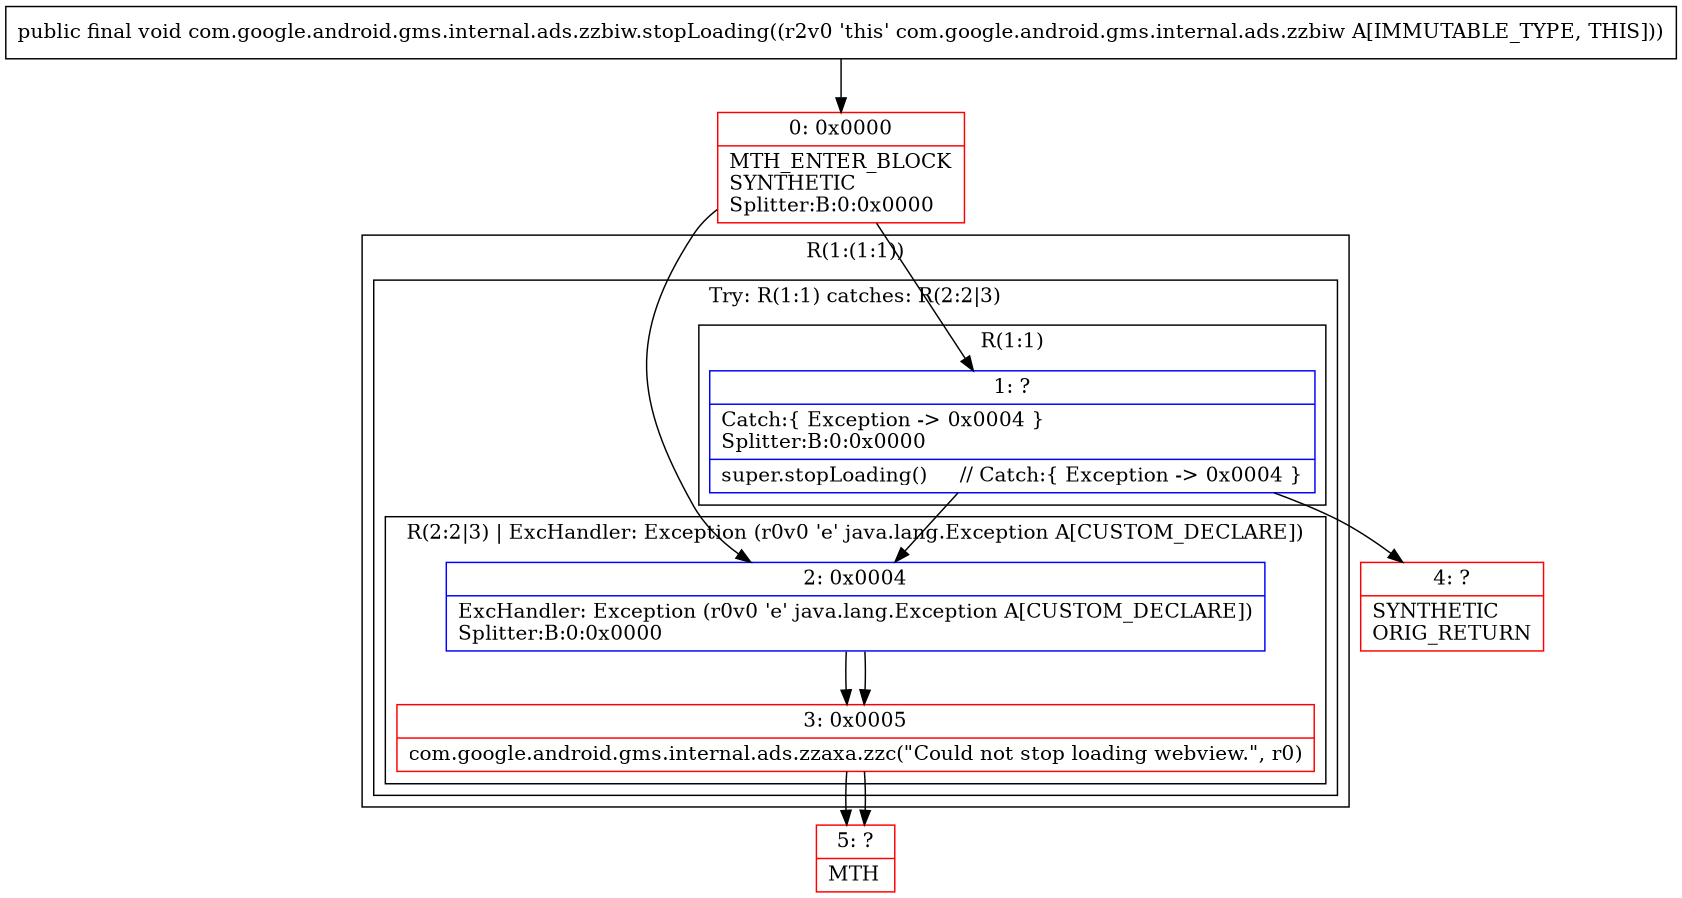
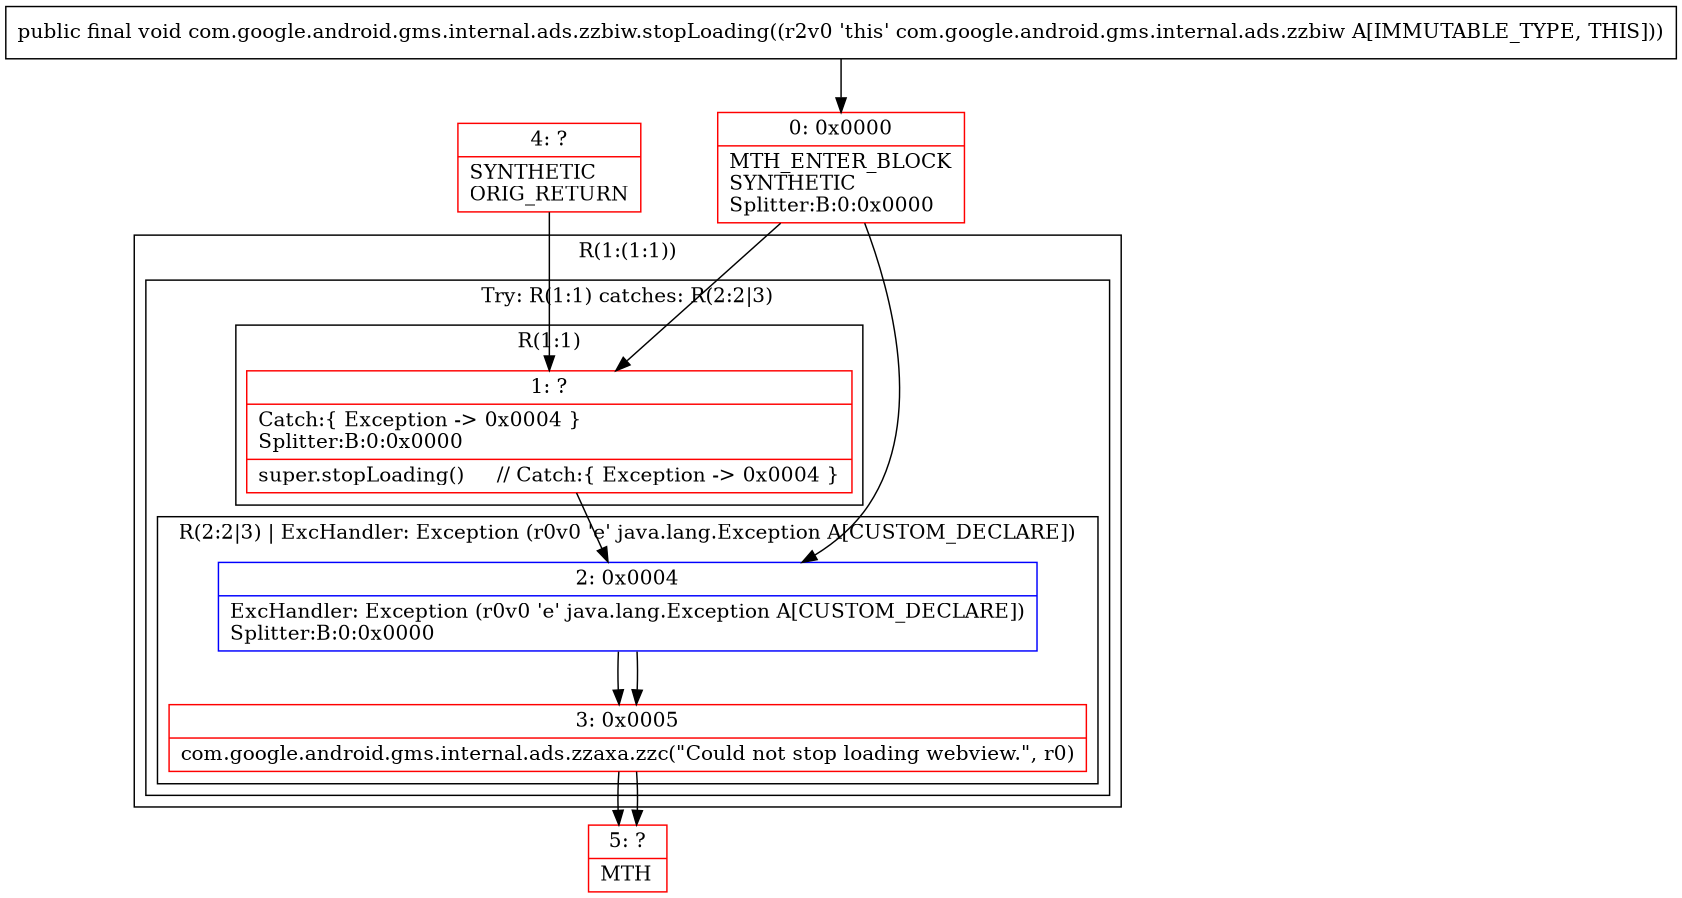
(1012, 432) -> (549, 432)
(1358, 531) -> (549, 291)
